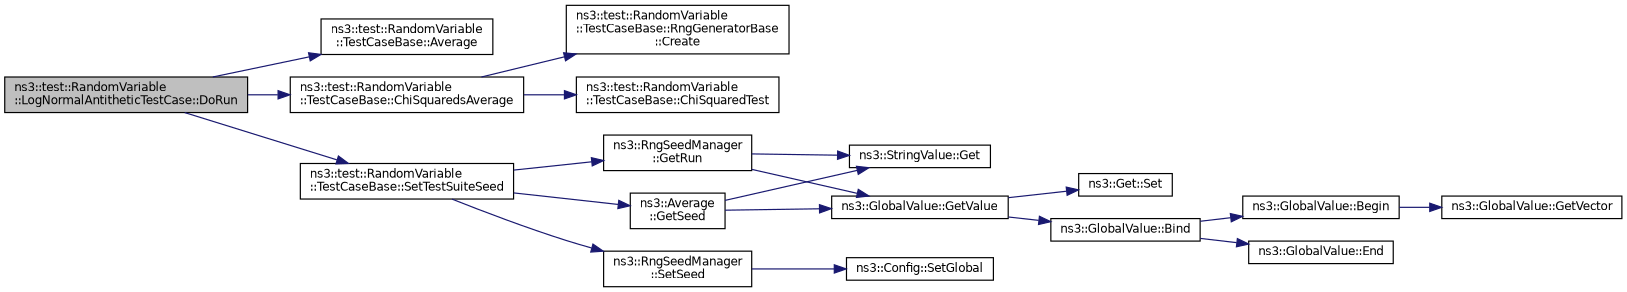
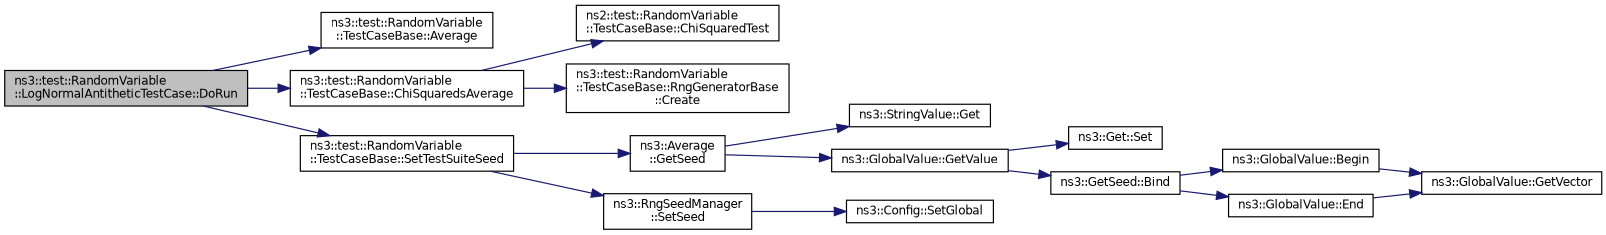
(678, 95) -> (678, 23)
(678, 153) -> none
none -> (1392, 196)
(1125, 230) -> (1115, 183)
